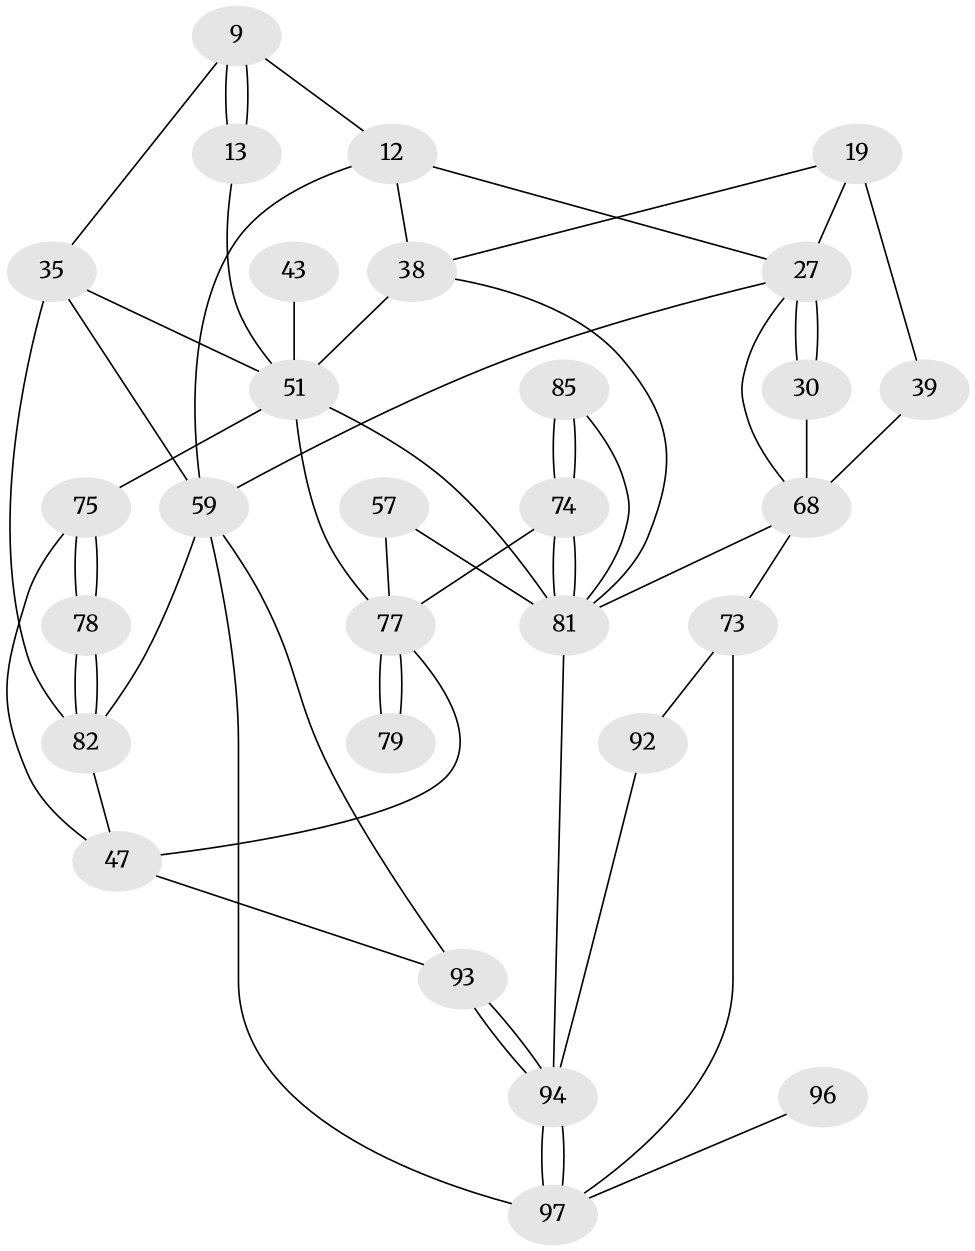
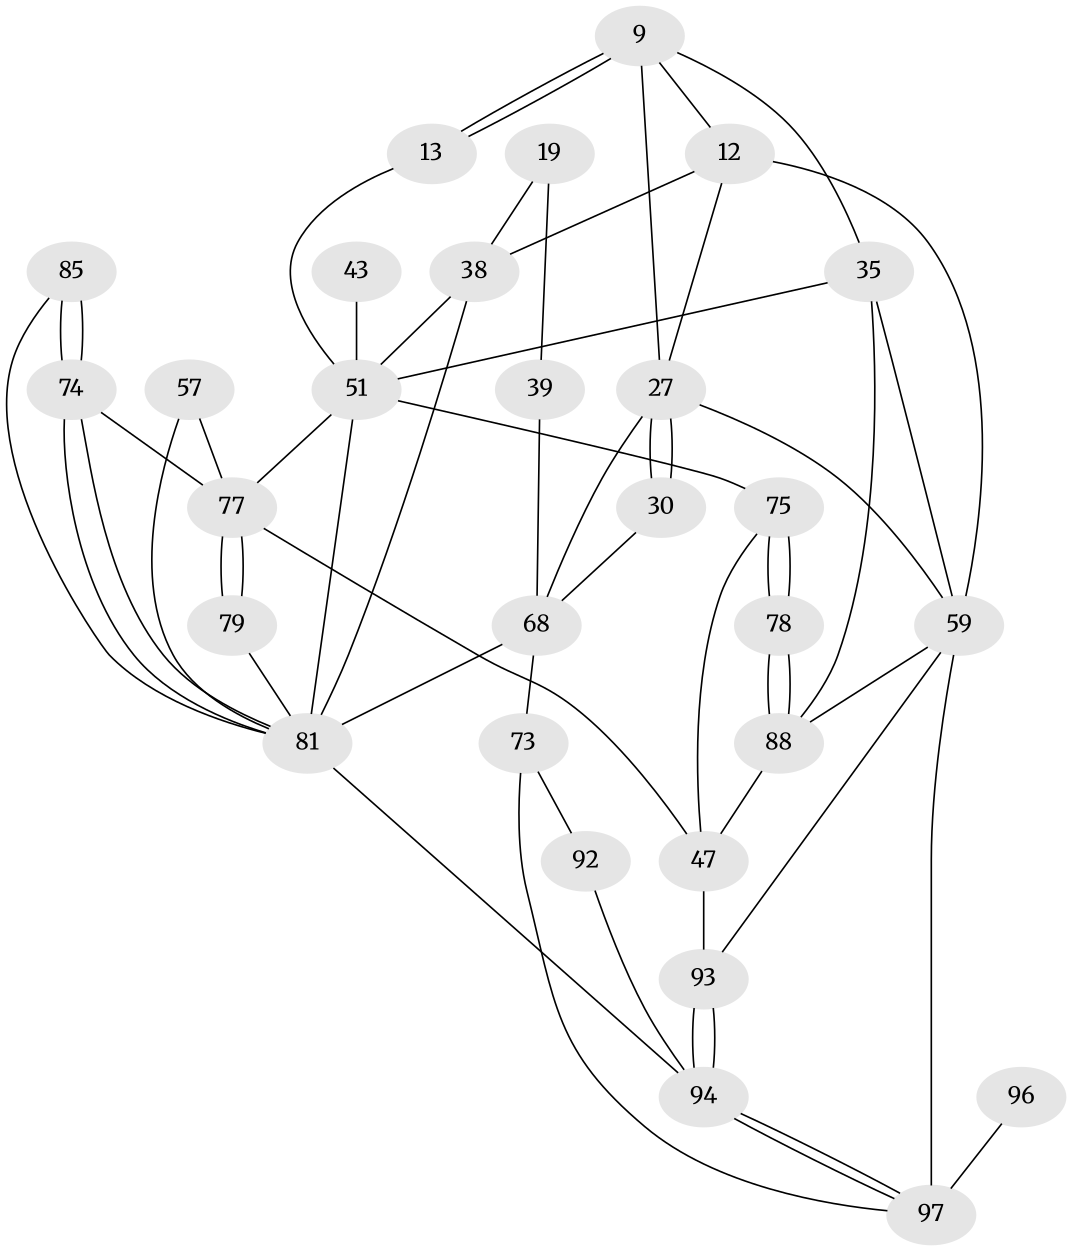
(832, 213) -> (650, 213)
none -> (270, 685)
(86, 743) -> (779, 743)
